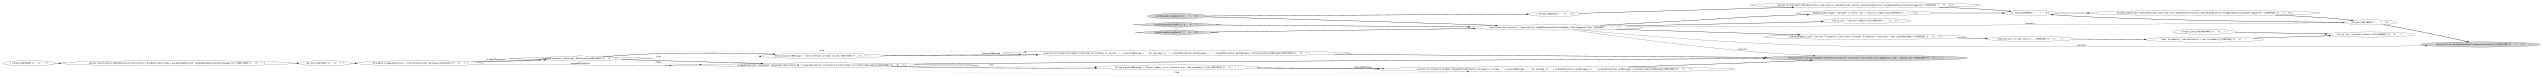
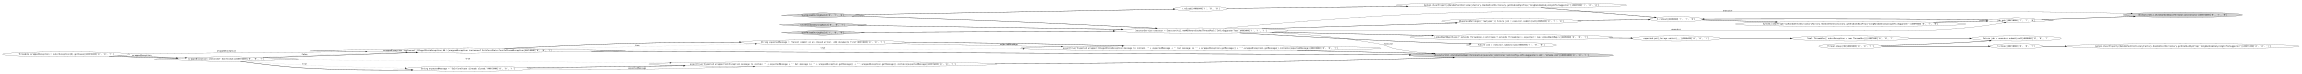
(1177, 16) -> (823, 15)
(2370, 22) -> (2016, 20)
none -> (1935, 46)
(325, 63) -> none
